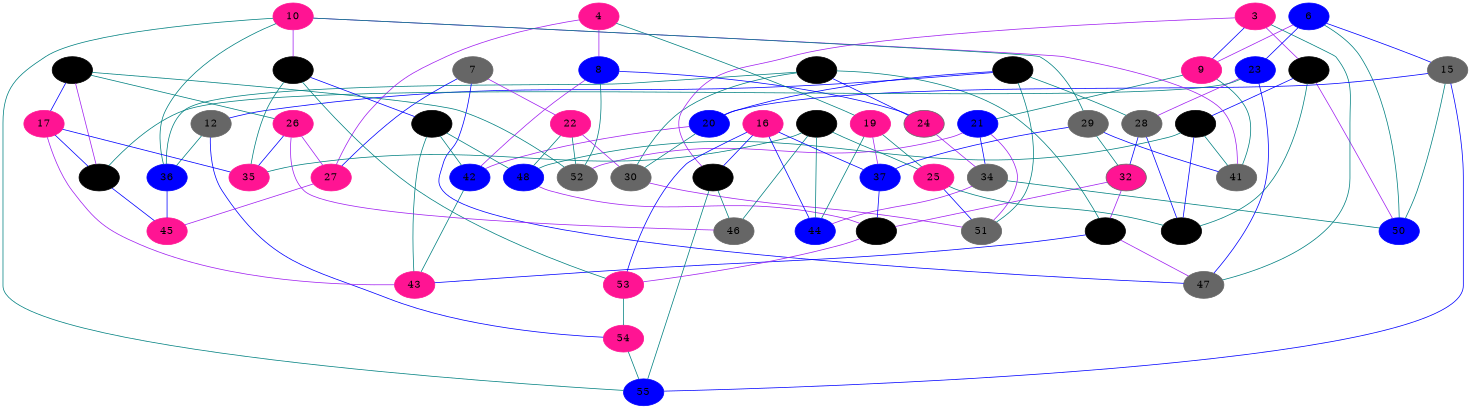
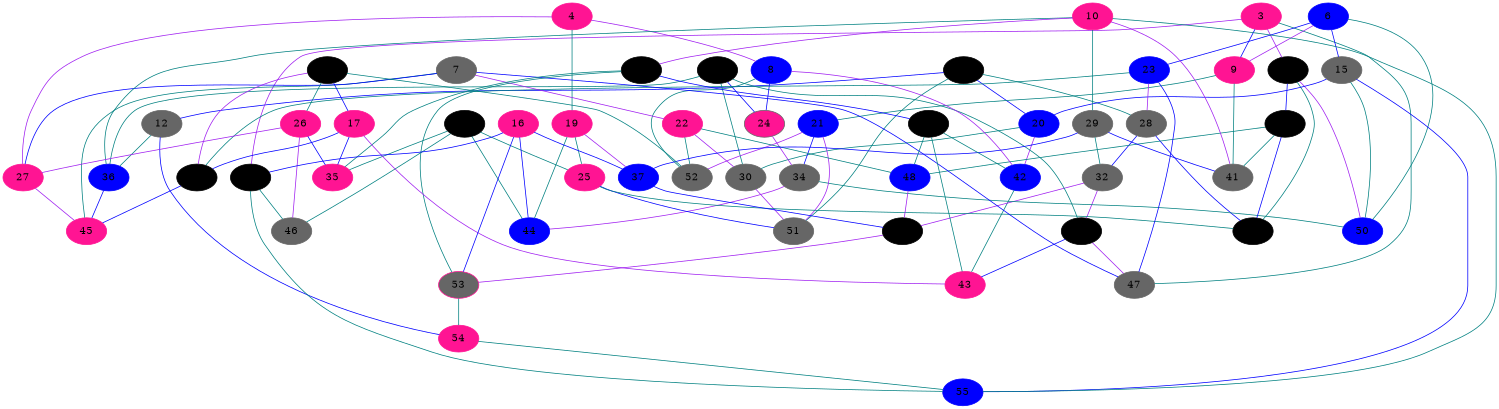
none -> (204, 90)
(1126, 178) -> (1102, 178)
(624, 285) -> (459, 285)
